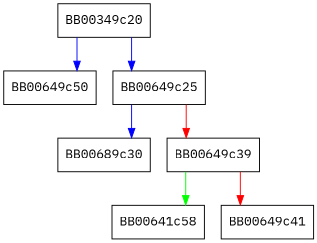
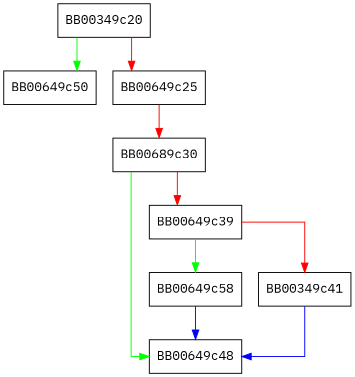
(77, 49) -> (77, 49)
(132, 49) -> (132, 49)
(132, 117) -> (159, 117)
(186, 117) -> (177, 184)
(158, 222) -> (196, 289)
(267, 222) -> (305, 289)
none -> (196, 357)
